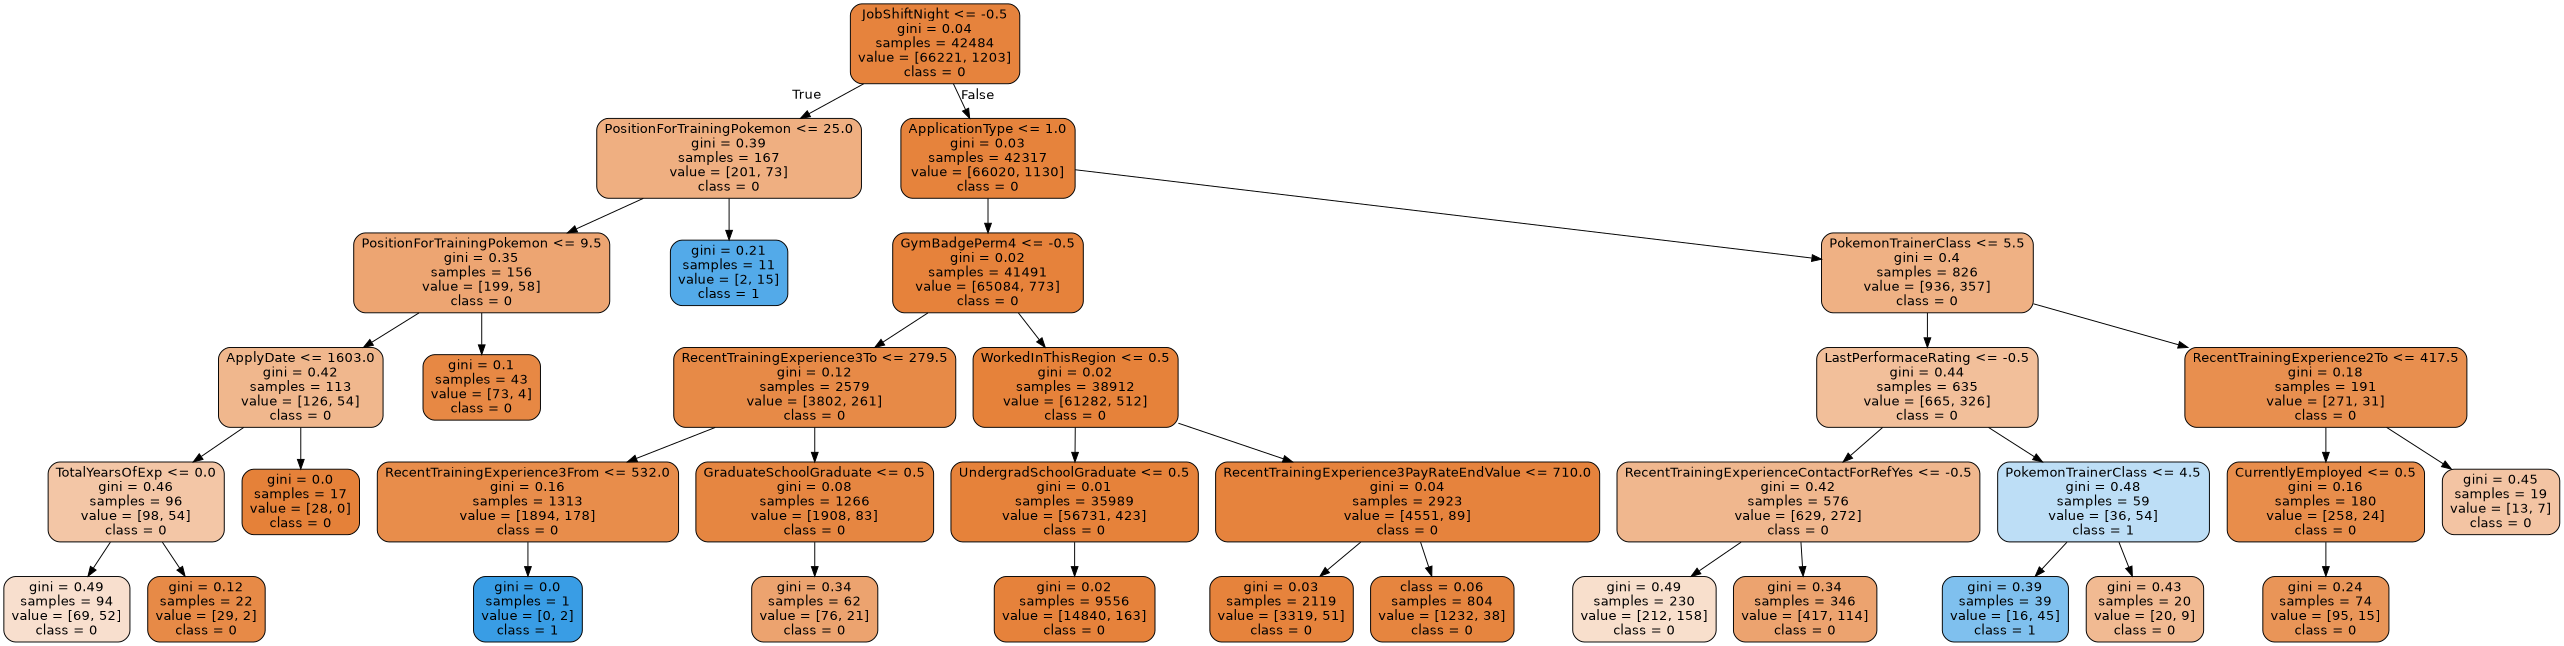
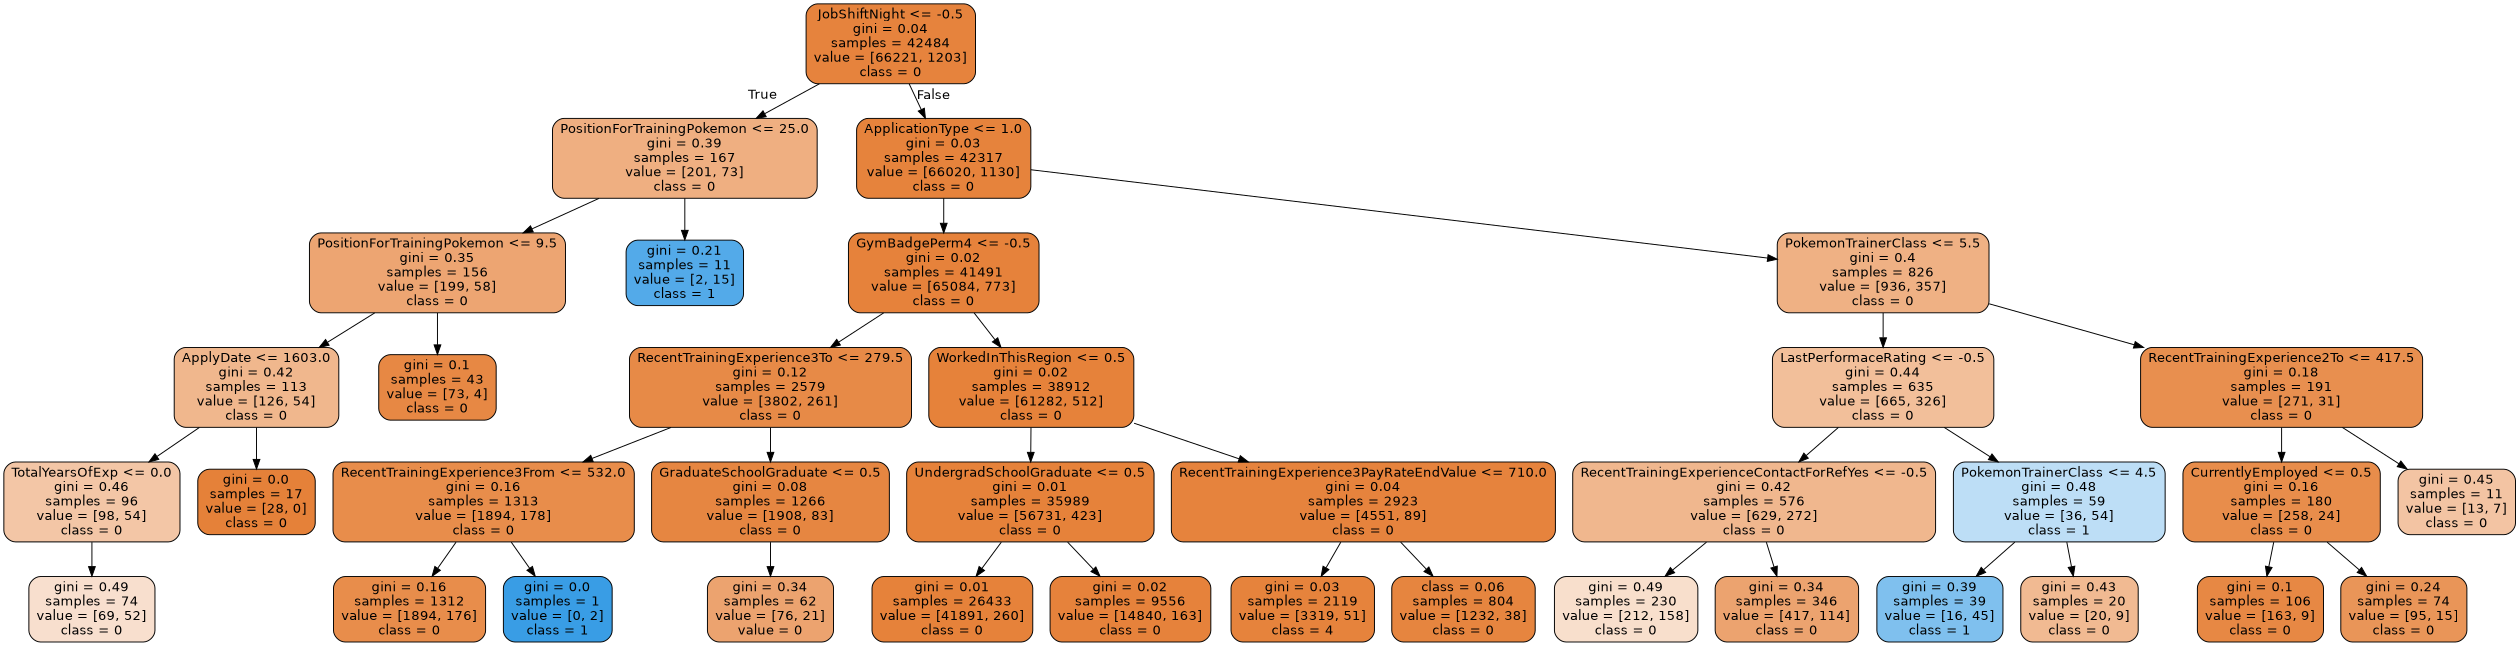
(2501, 502) -> (2457, 502)
(67, 609) -> (92, 609)
(206, 609) -> none
none -> (410, 609)
(815, 609) -> (770, 609)
none -> (952, 609)
(1282, 609) -> (1303, 609)
none -> (2260, 609)
